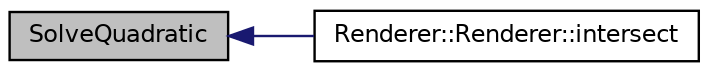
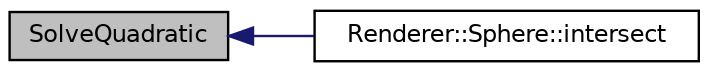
(507, 36) -> (507, 36)
